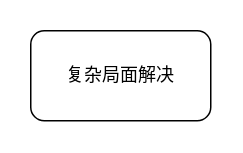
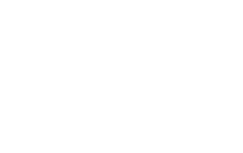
(121, 76) -> none
